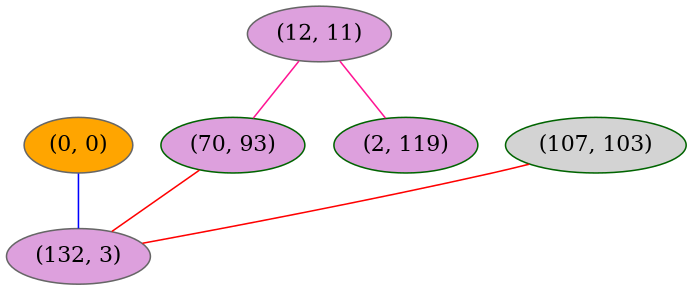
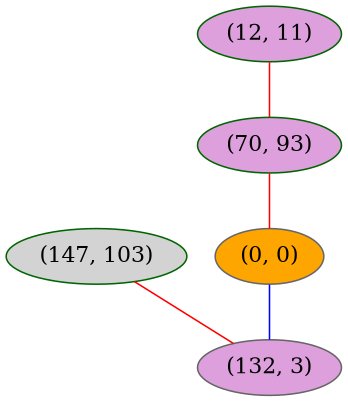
(319, 34) -> (269, 34)
(276, 90) -> (269, 90)
(406, 145) -> none
(596, 145) -> (97, 256)
(156, 201) -> (269, 201)
